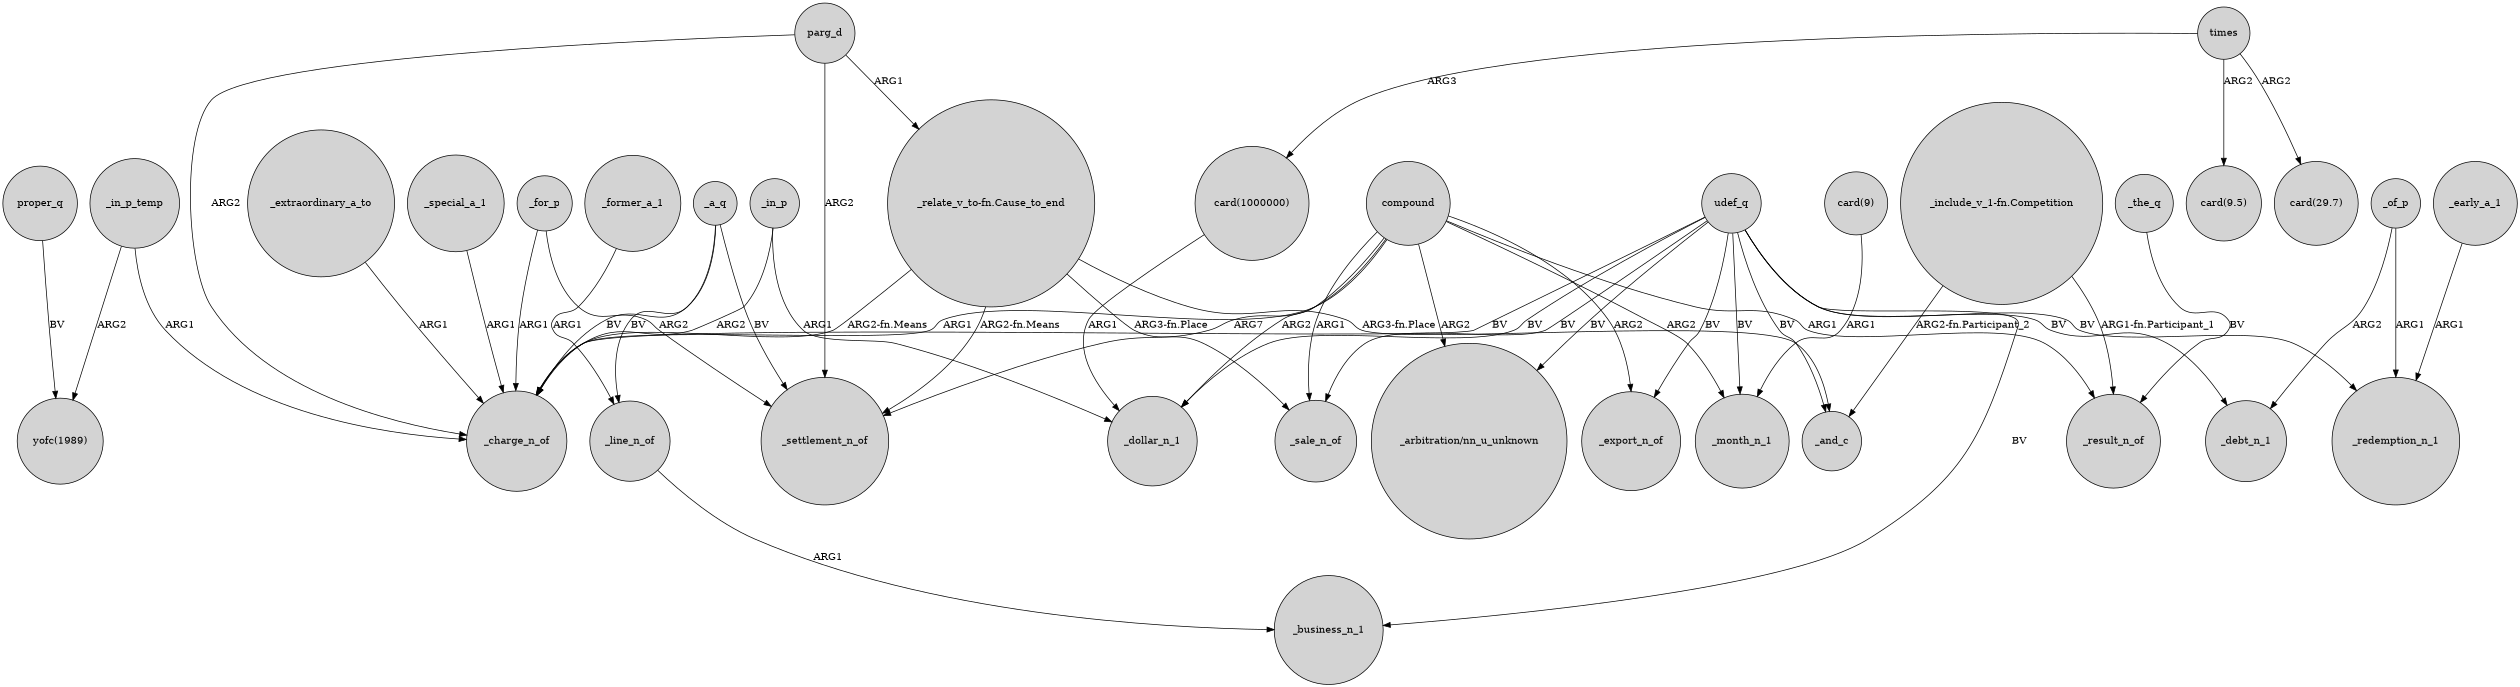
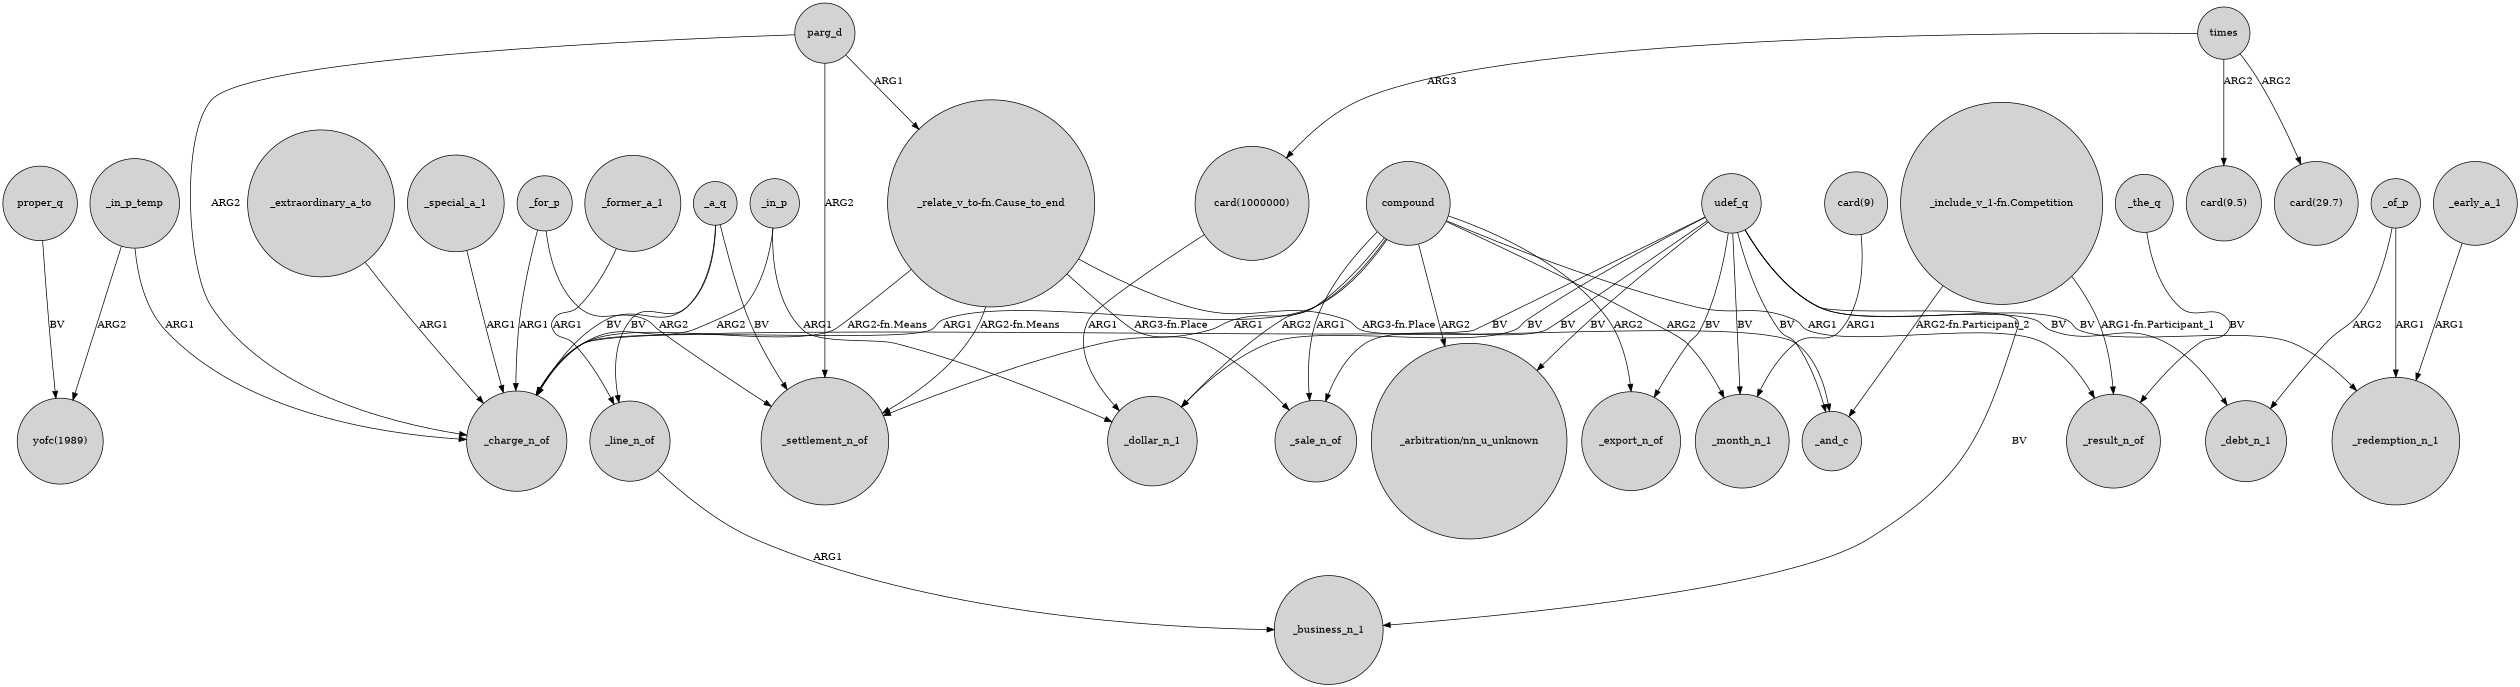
(1249, 325) -> (1249, 325)
